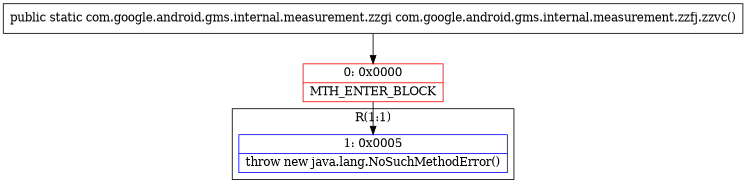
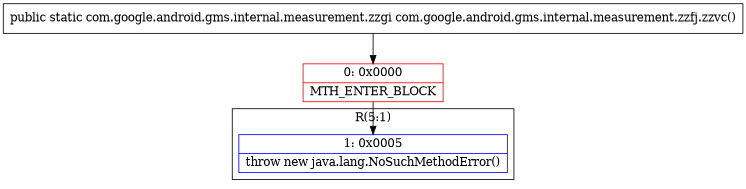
(373, 118) -> (373, 118)
